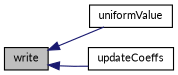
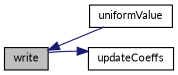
(74, 66) -> (63, 52)
